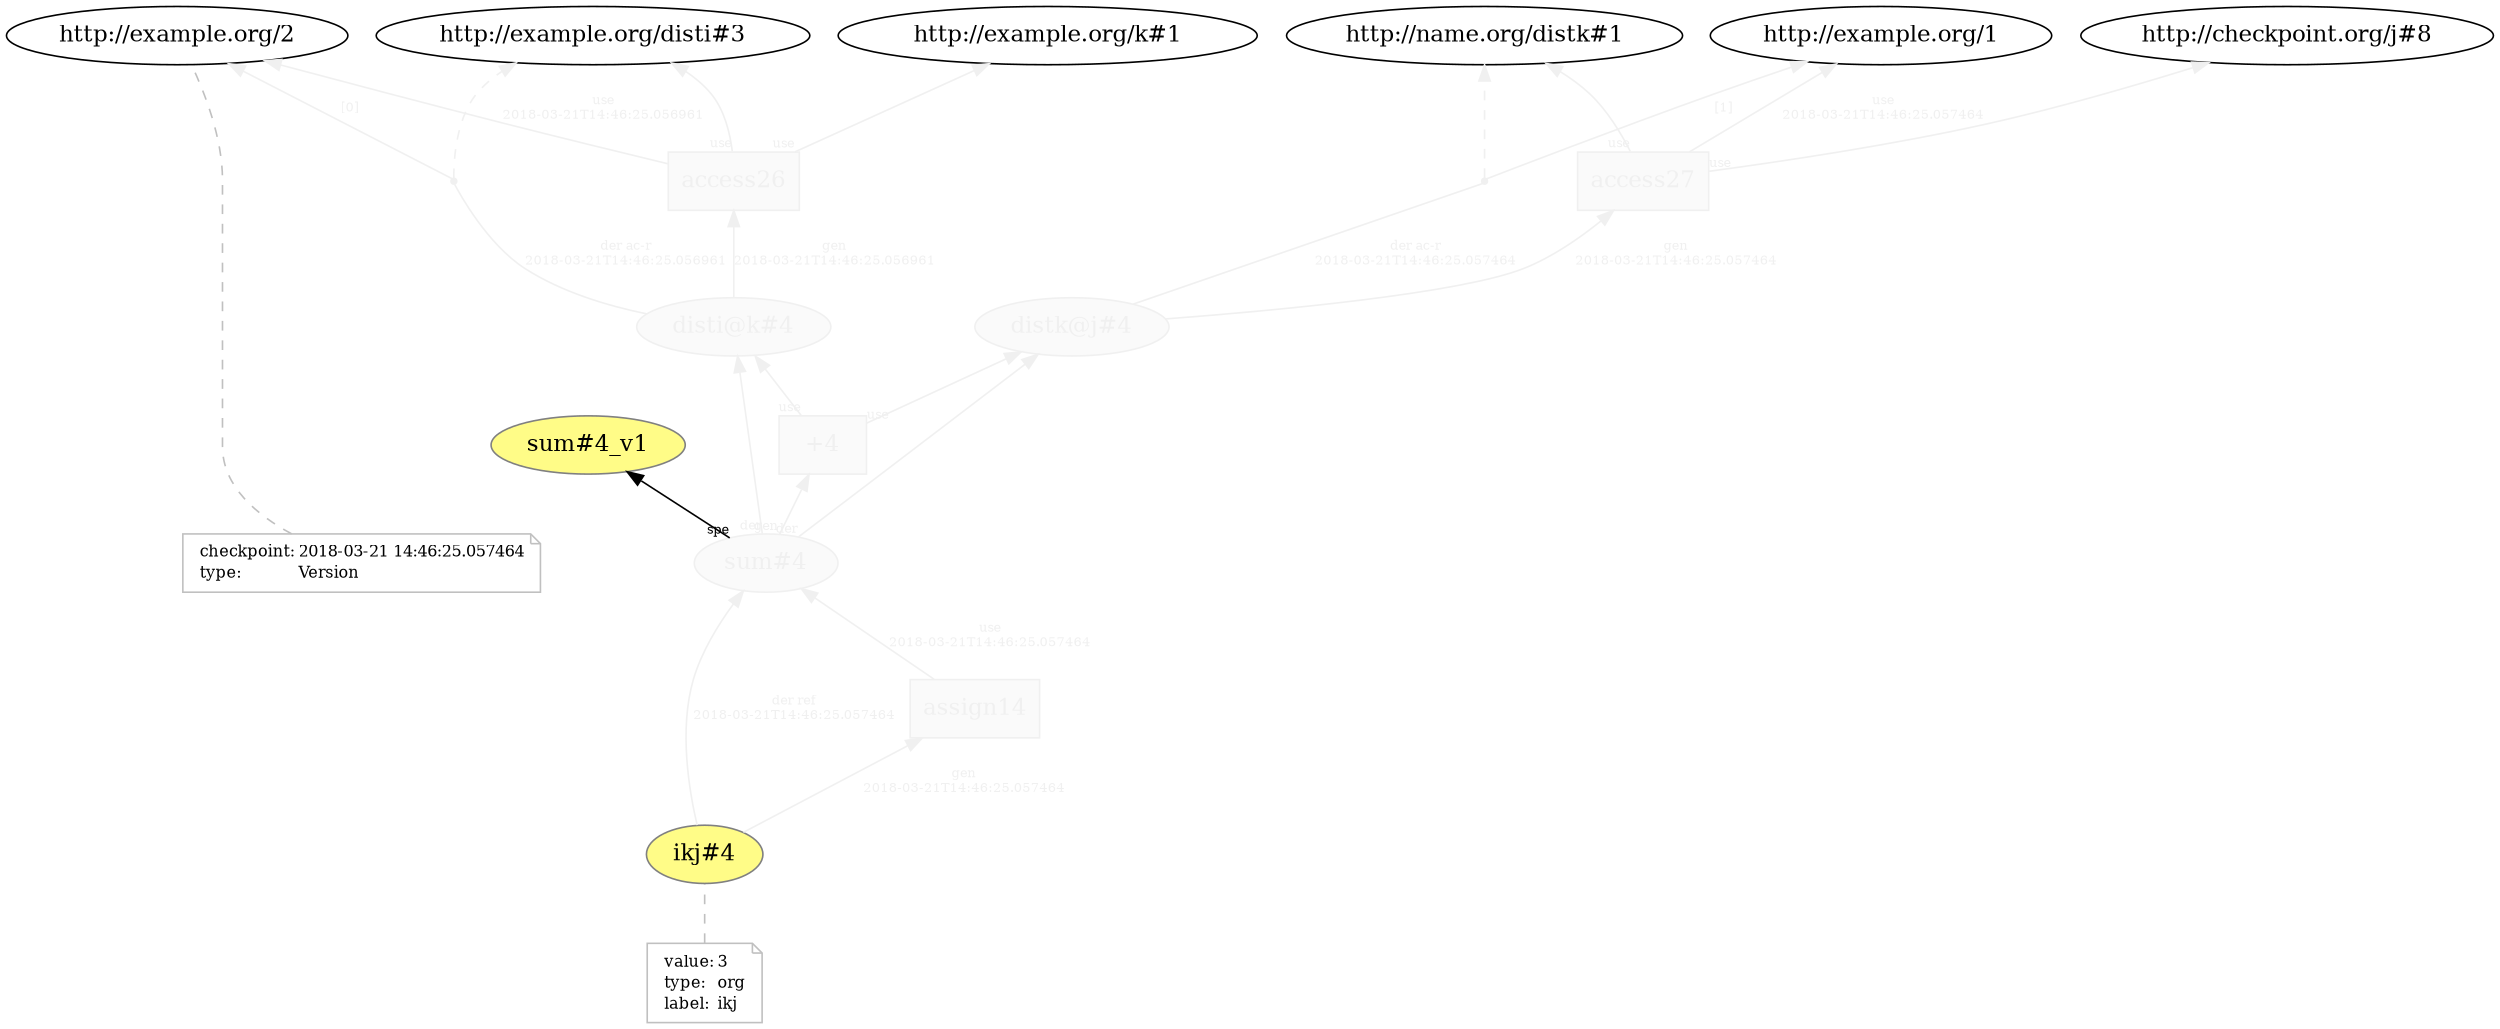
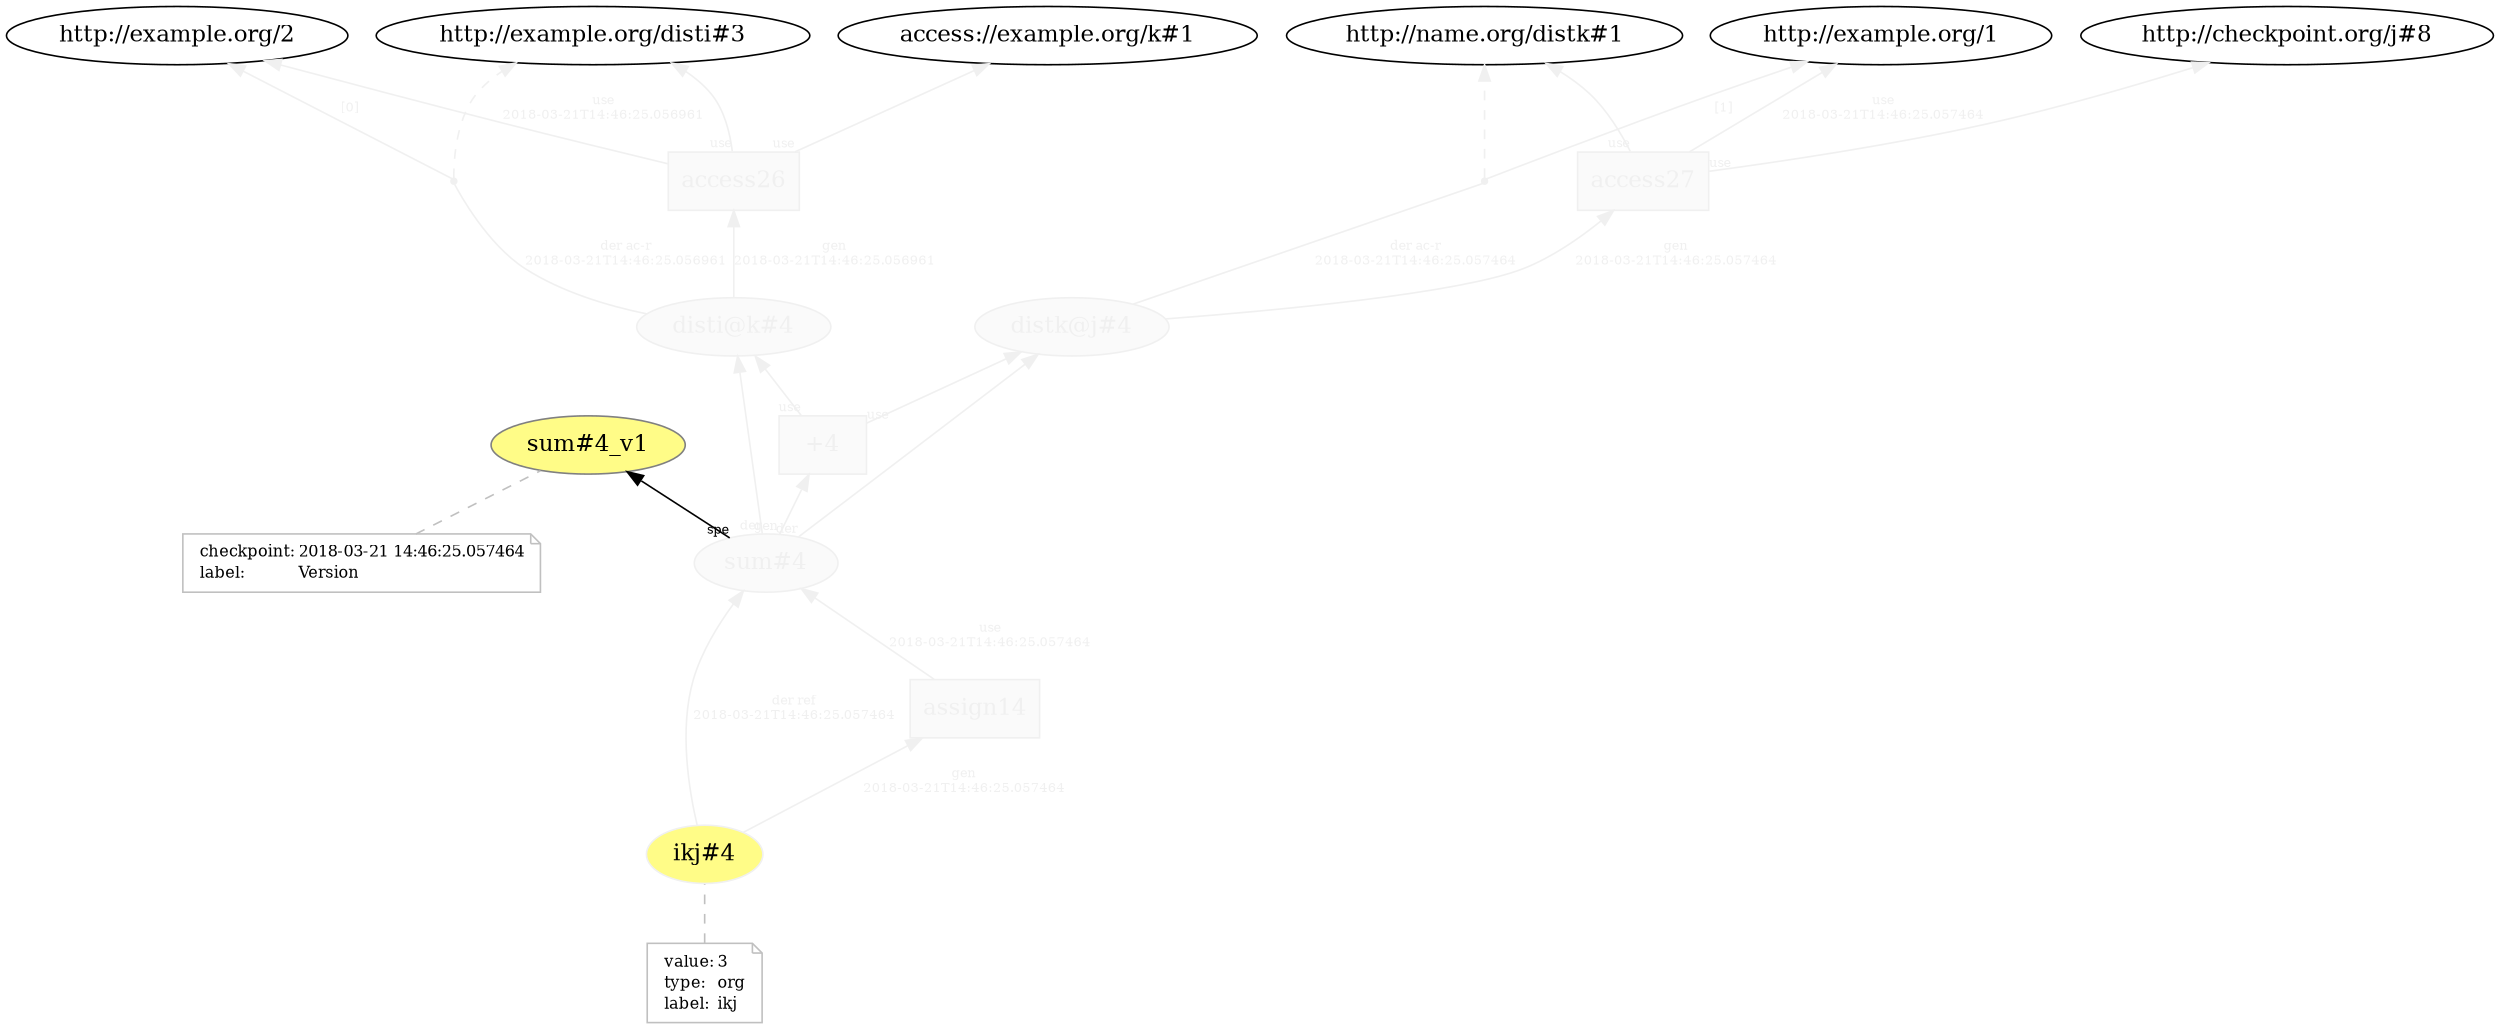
(1048, 36) -> (1048, 36)
(222, 312) -> (478, 502)
(221, 573) -> (222, 573)
(705, 854) -> (705, 854)
